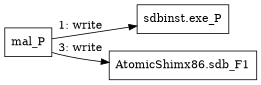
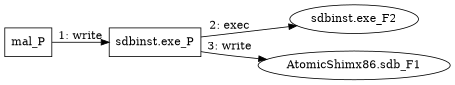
none -> (354, 19)
(76, 58) -> (230, 56)
(183, 65) -> (354, 65)
